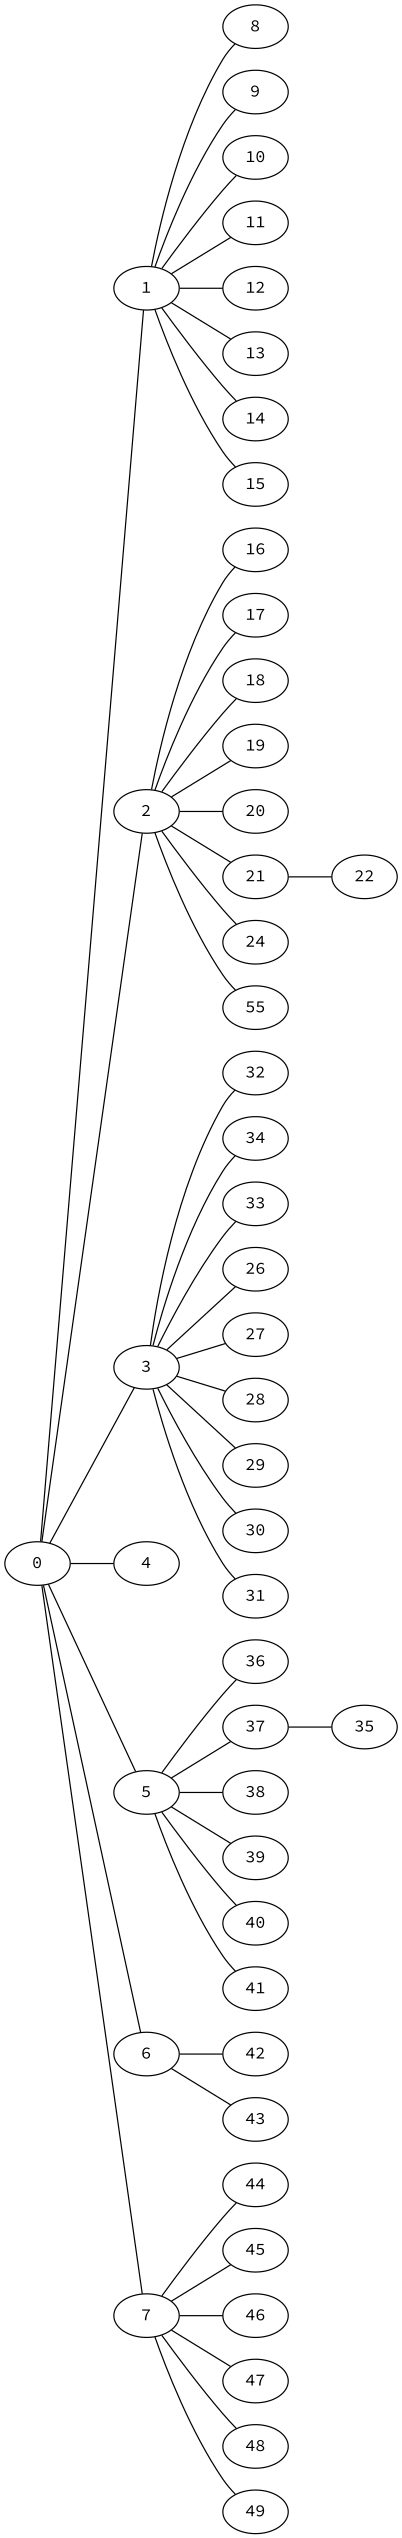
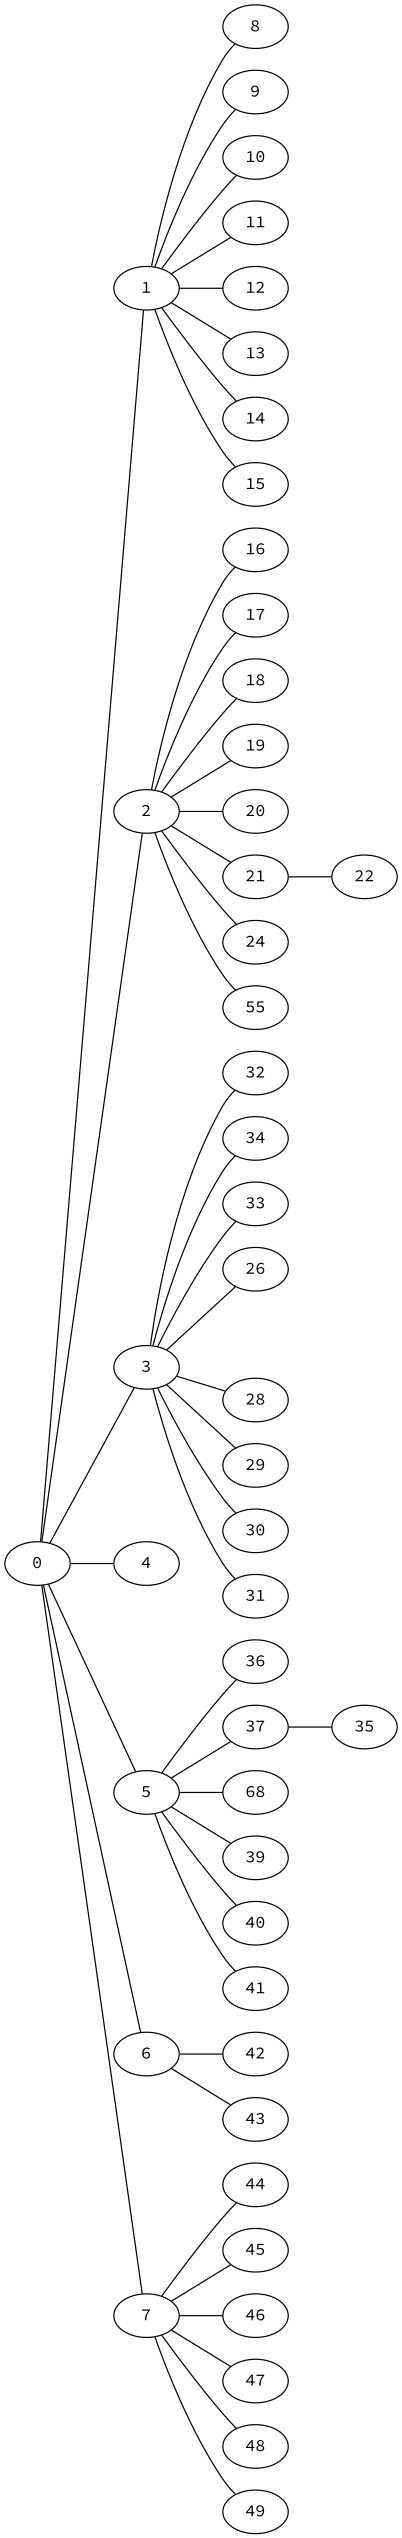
(256, 1335) -> none
(256, 1792) -> (256, 1792)
